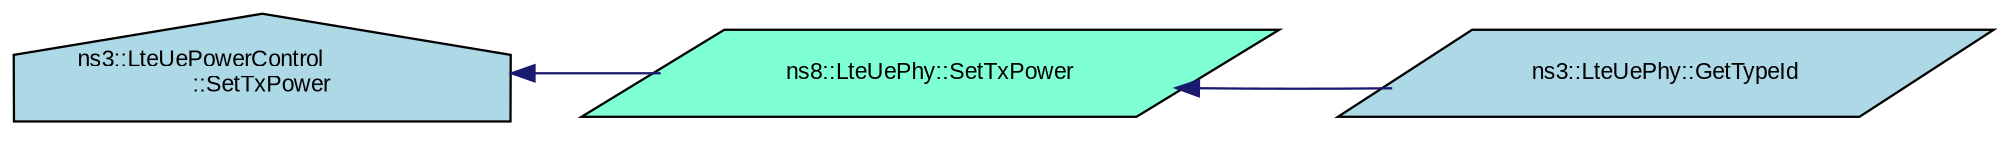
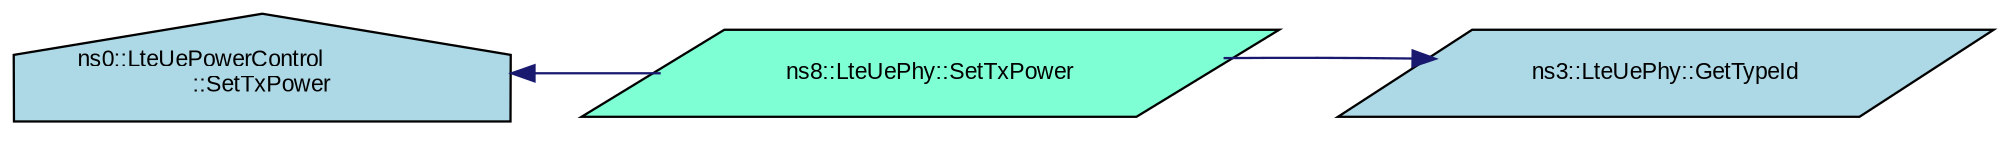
(262, 73) -> (262, 73)
(1296, 89) -> (1318, 58)
